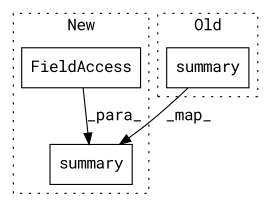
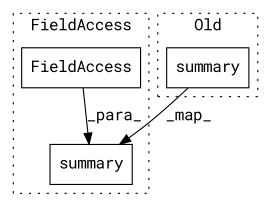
(81, 26) -> (81, 26)
